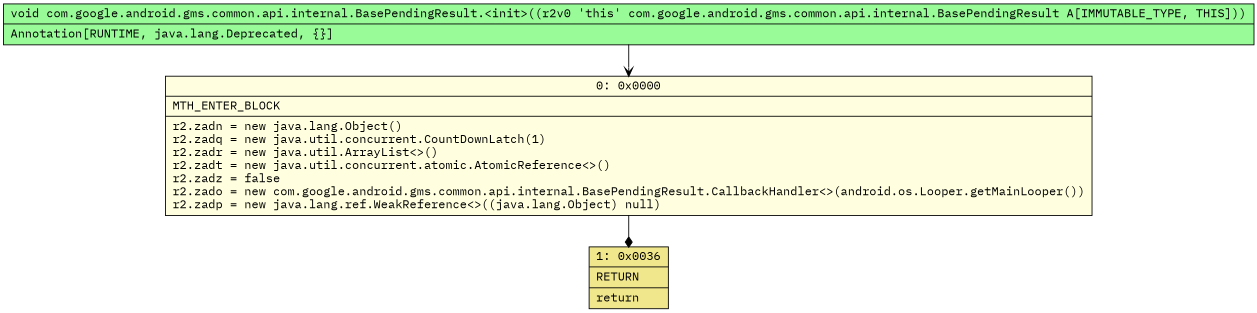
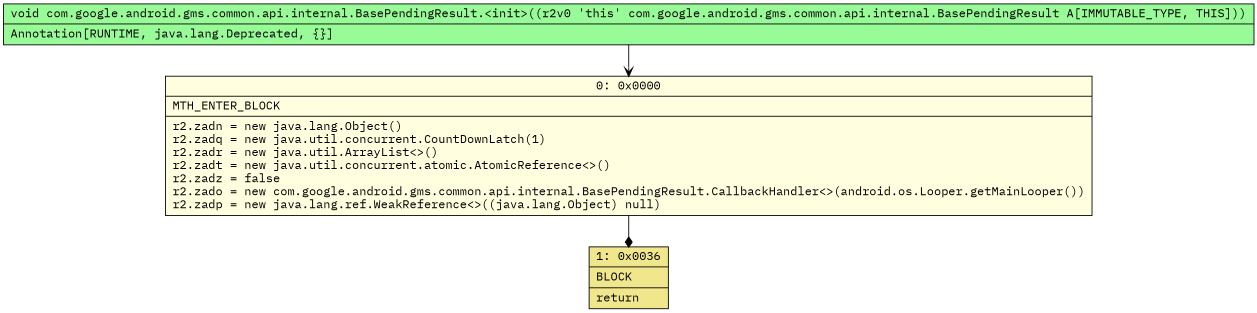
(618, 277) -> (614, 277)
